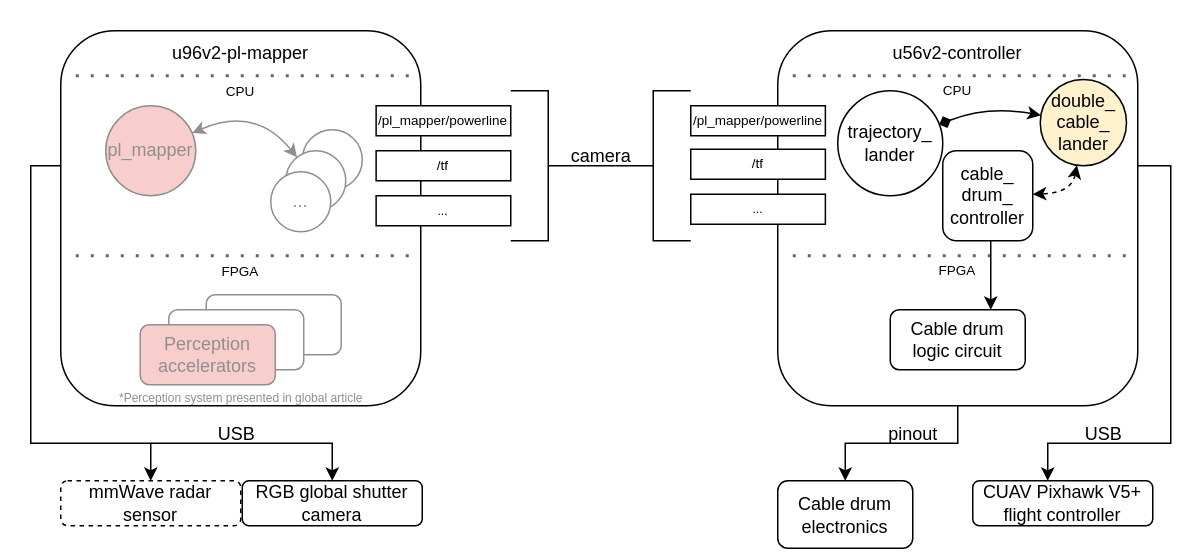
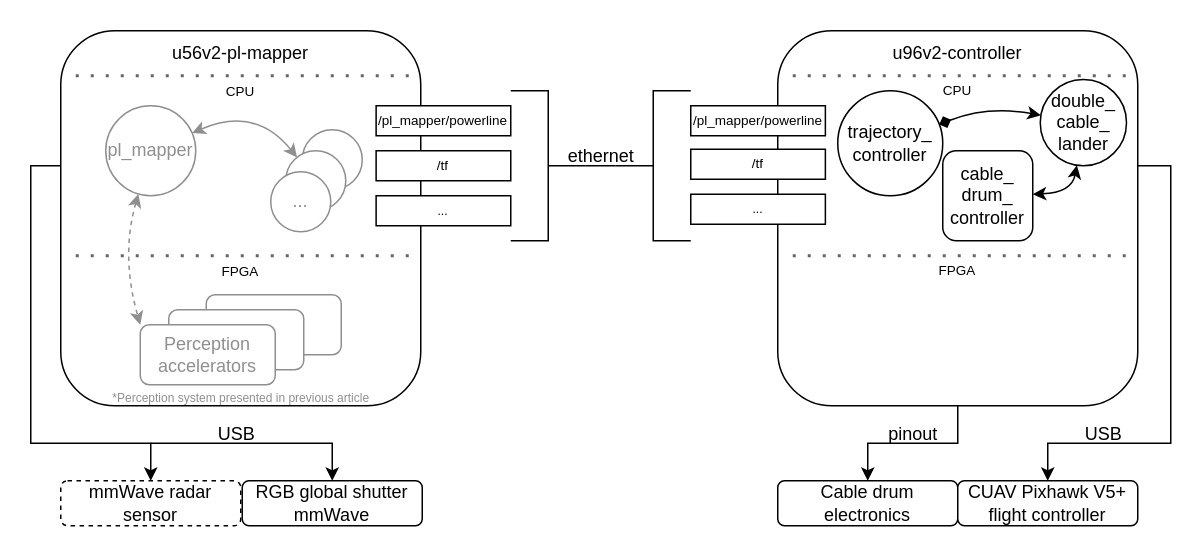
(241, 53) -> (241, 53)
(958, 53) -> (958, 53)
(1083, 123) -> (1083, 123)
(890, 143) -> (890, 143)
(151, 151) -> (151, 151)
(602, 157) -> (602, 157)
(1063, 190) -> (1063, 190)
none -> (129, 260)
(991, 270) -> none
(958, 340) -> none
(208, 355) -> (208, 355)
(242, 398) -> (242, 398)
(332, 503) -> (332, 503)
(1063, 503) -> (1048, 503)
(845, 515) -> (868, 503)
